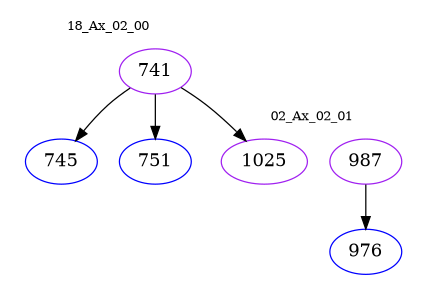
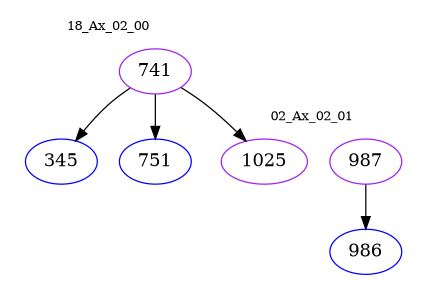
(61, 162) -> (61, 162)
(366, 252) -> (366, 252)
